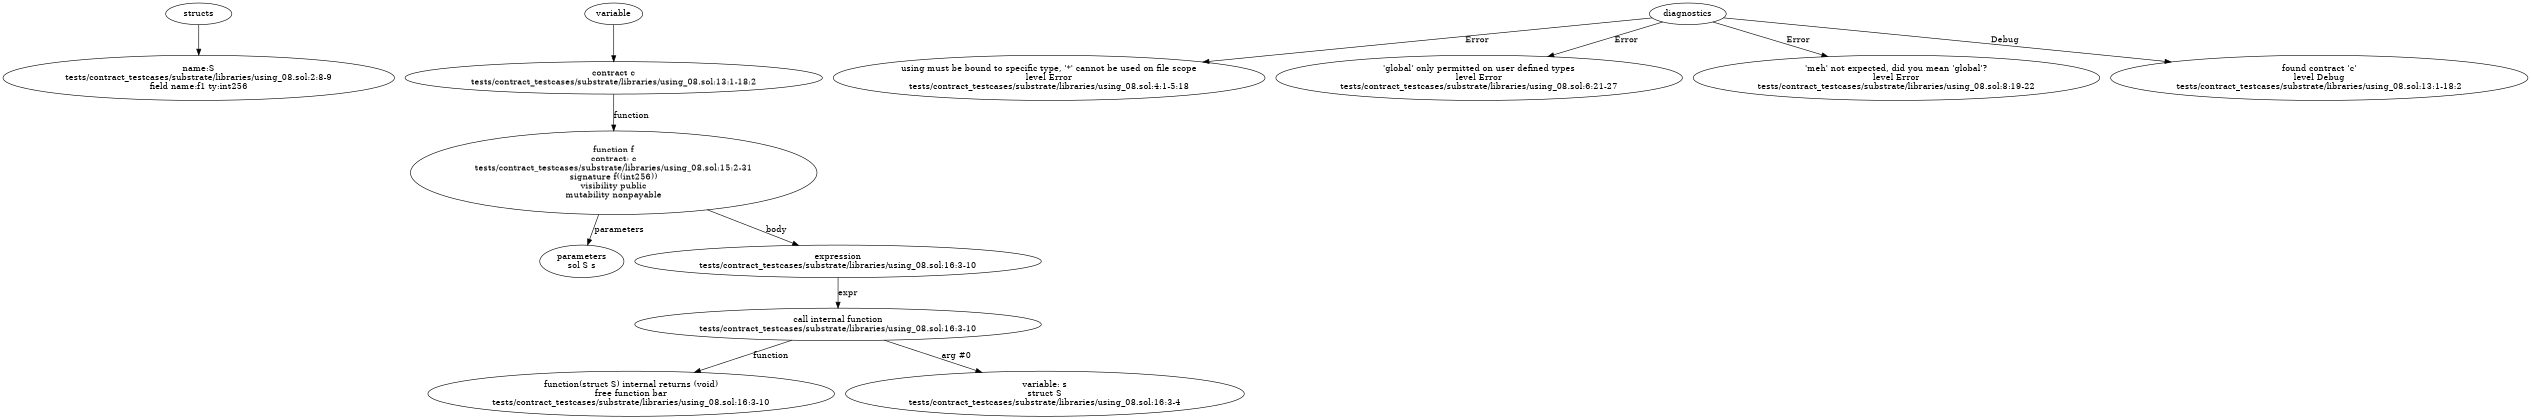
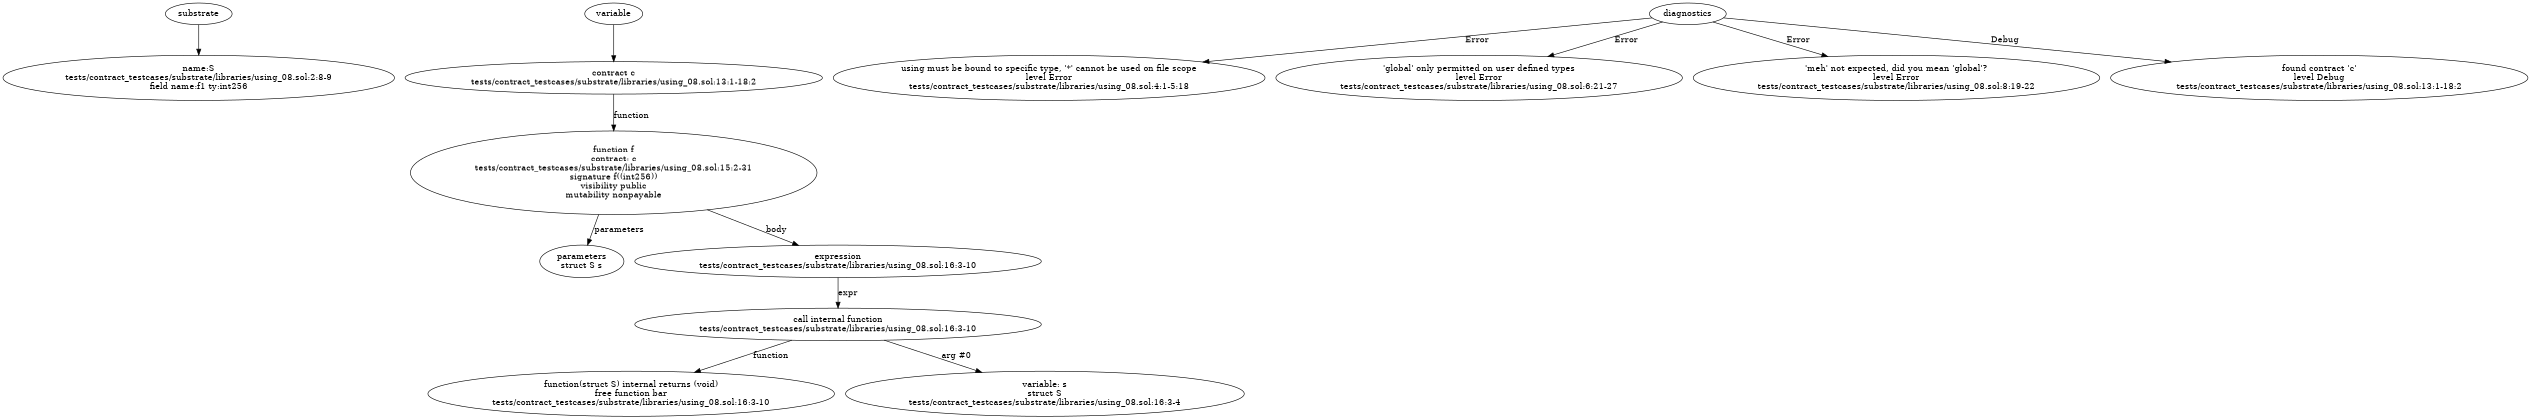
(199, 14) -> (199, 14)
(582, 261) -> (582, 261)
